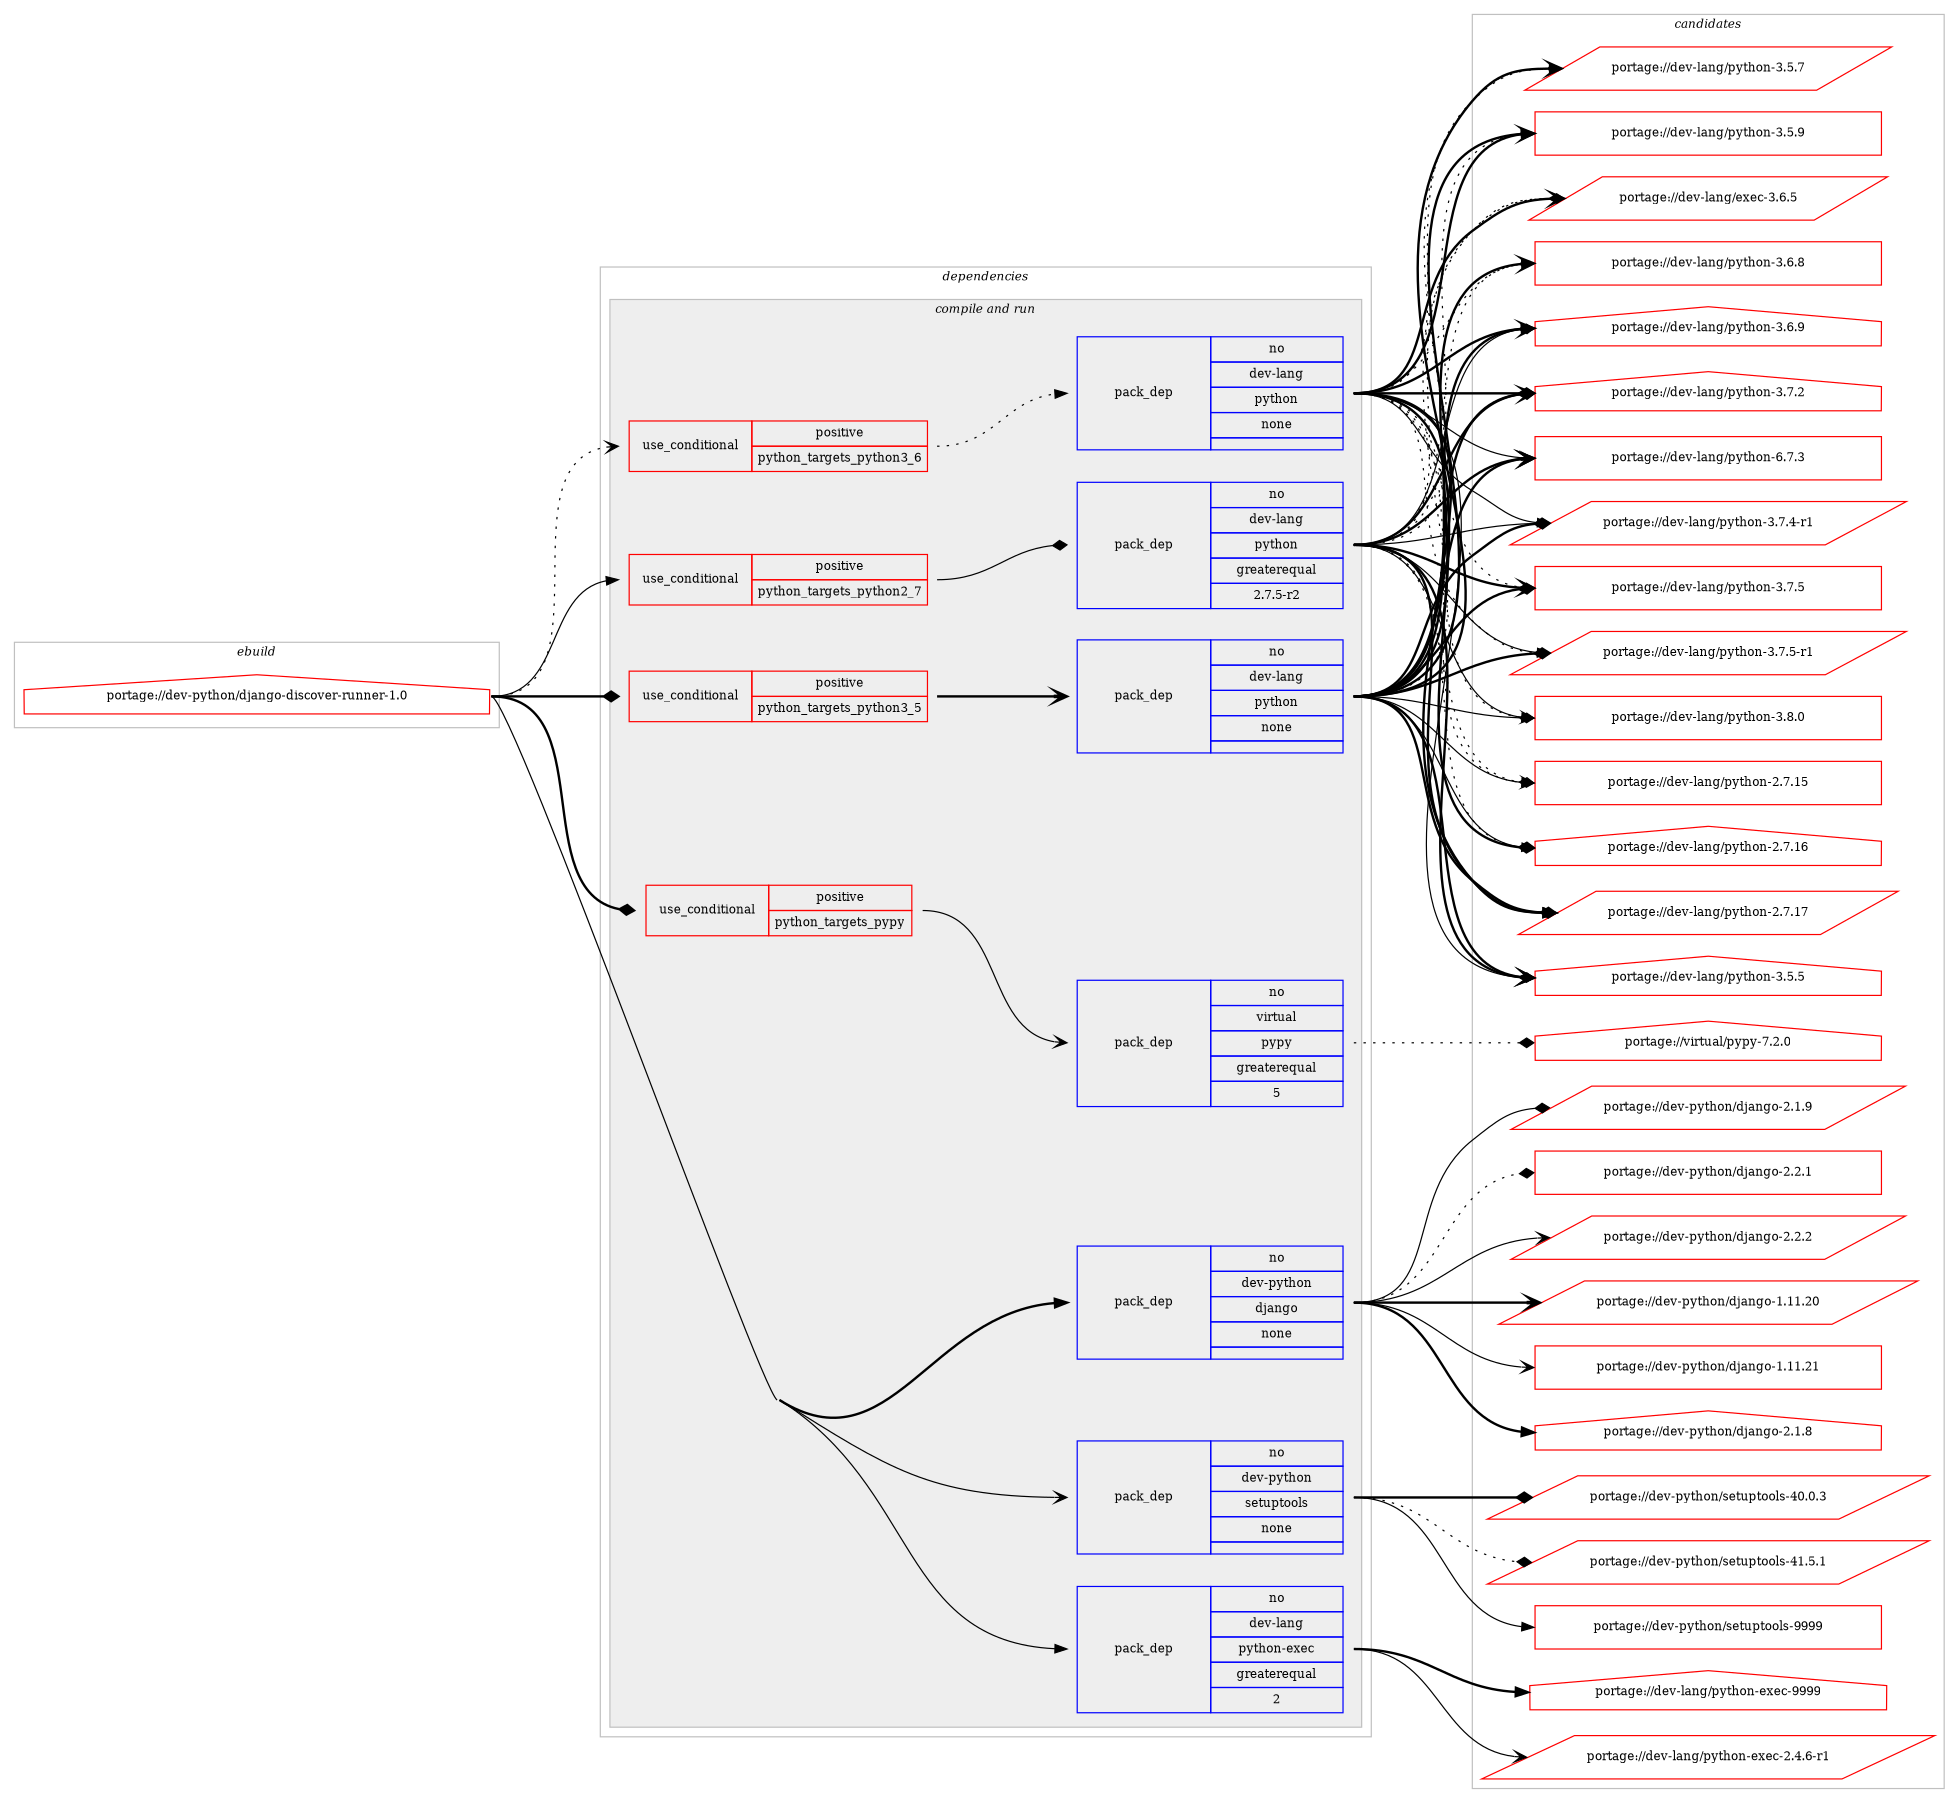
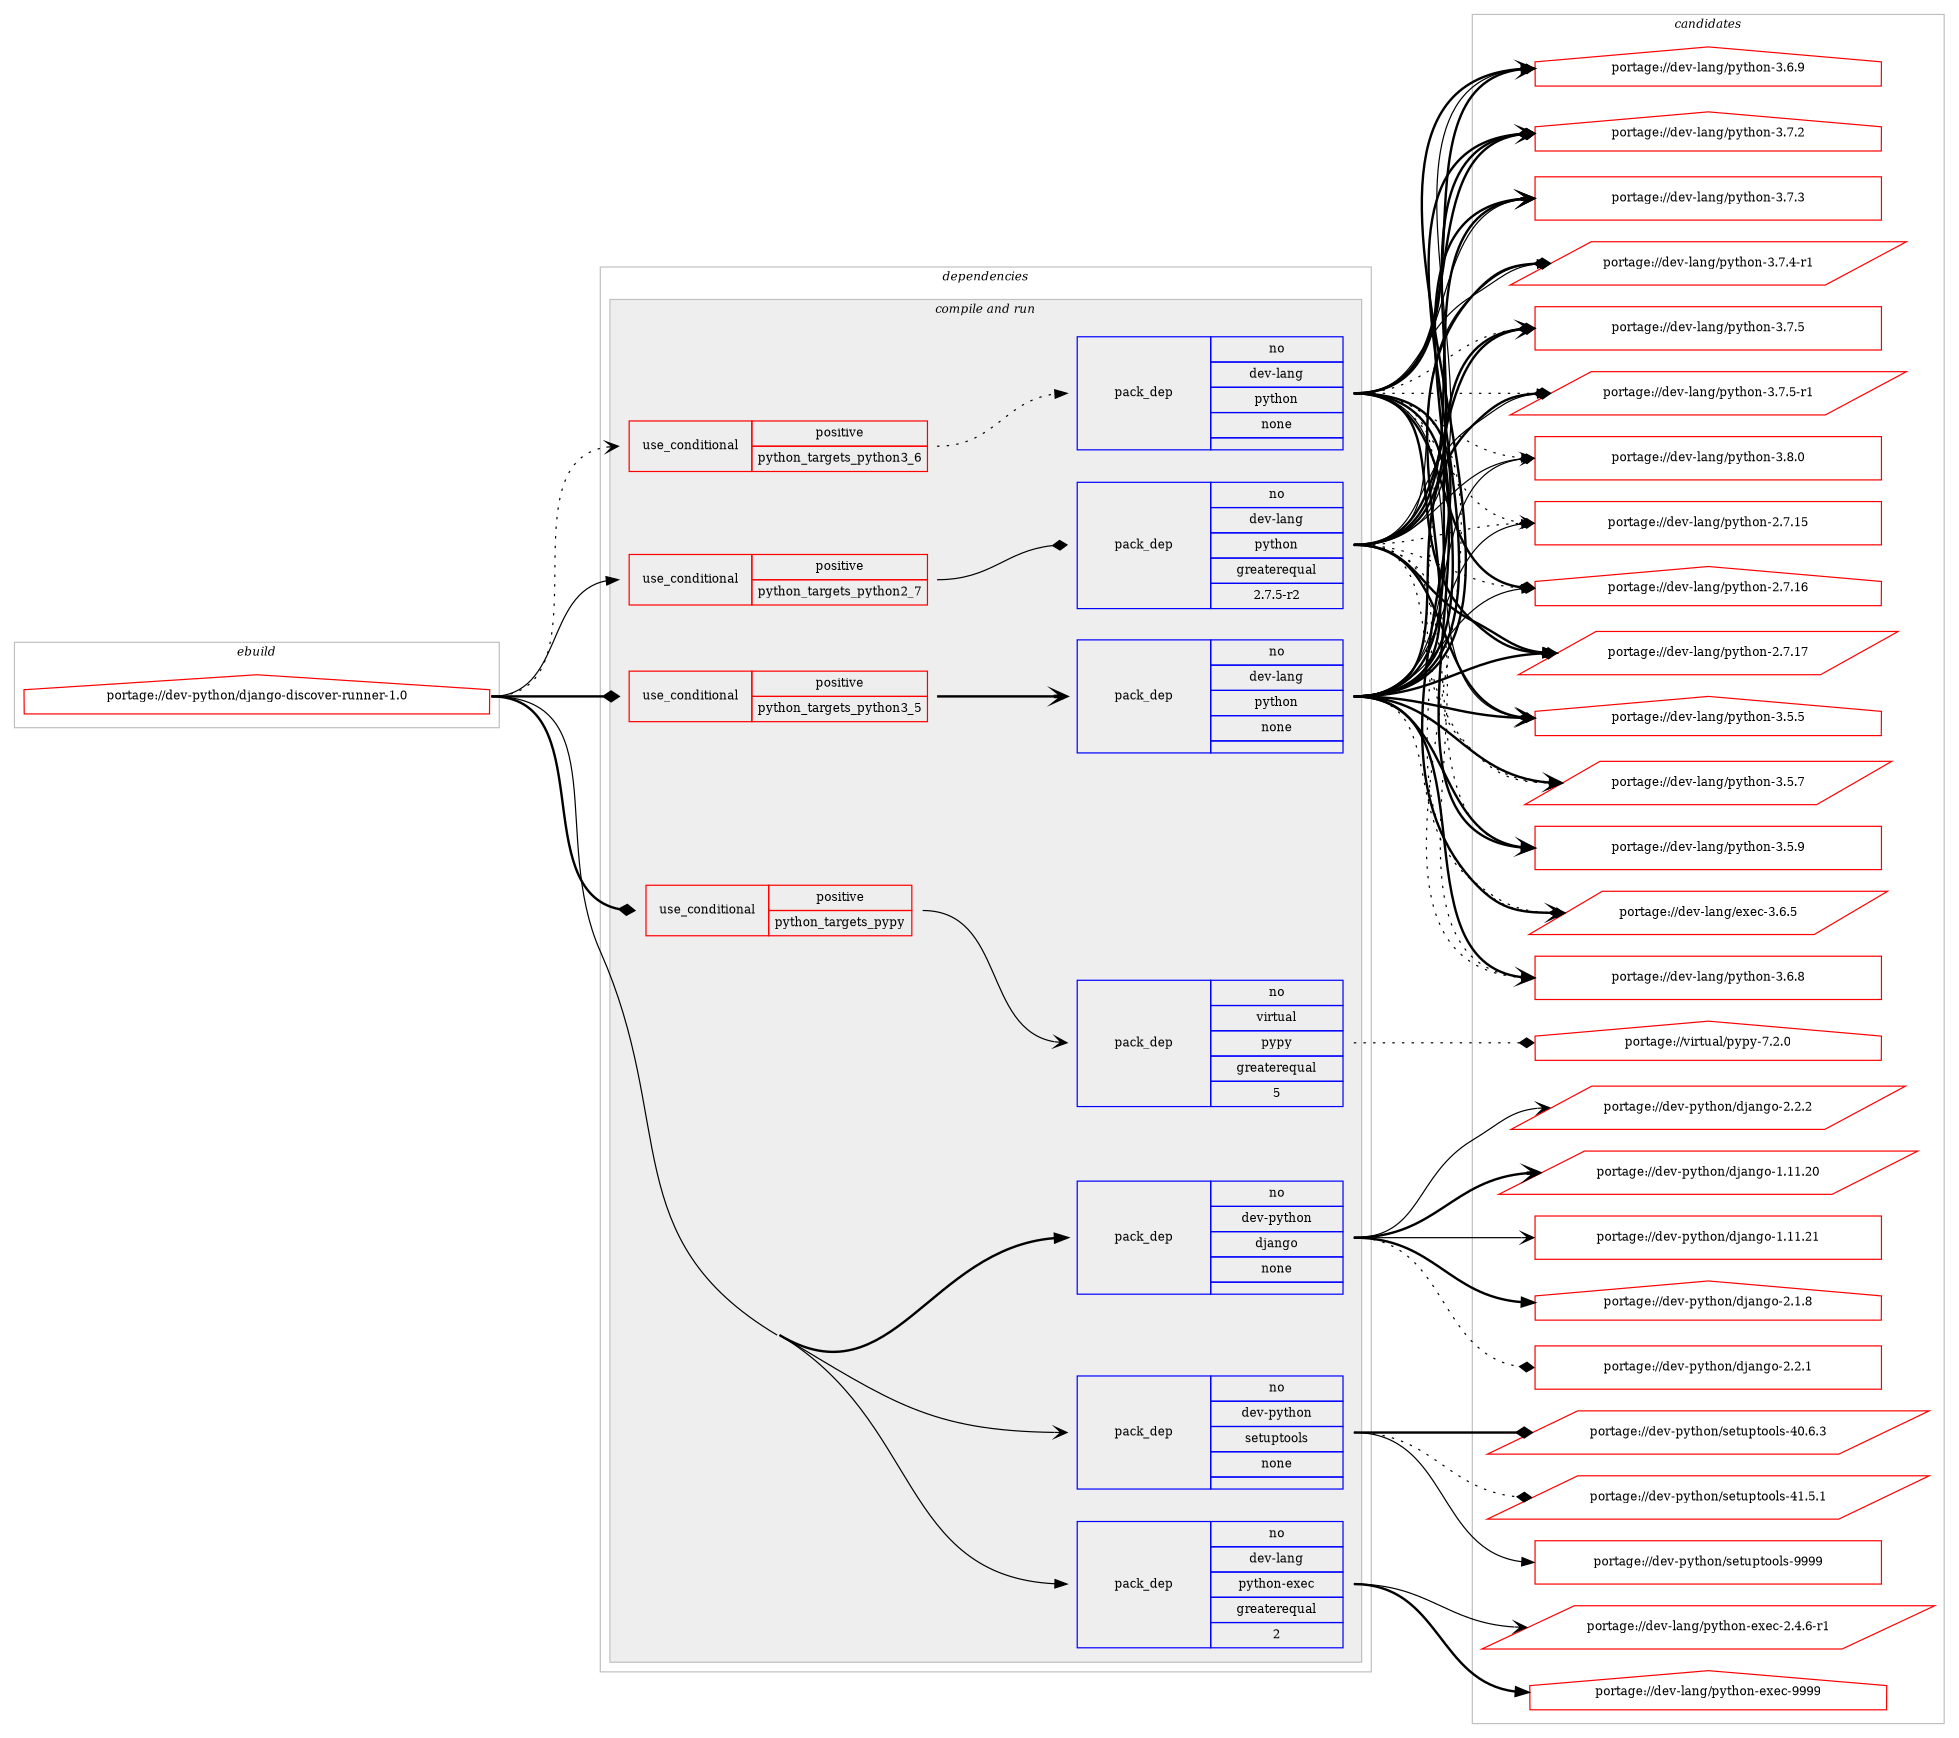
(1708, 458) -> (1708, 198)
(1708, 1108) -> none
(1708, 1497) -> (1708, 1433)
